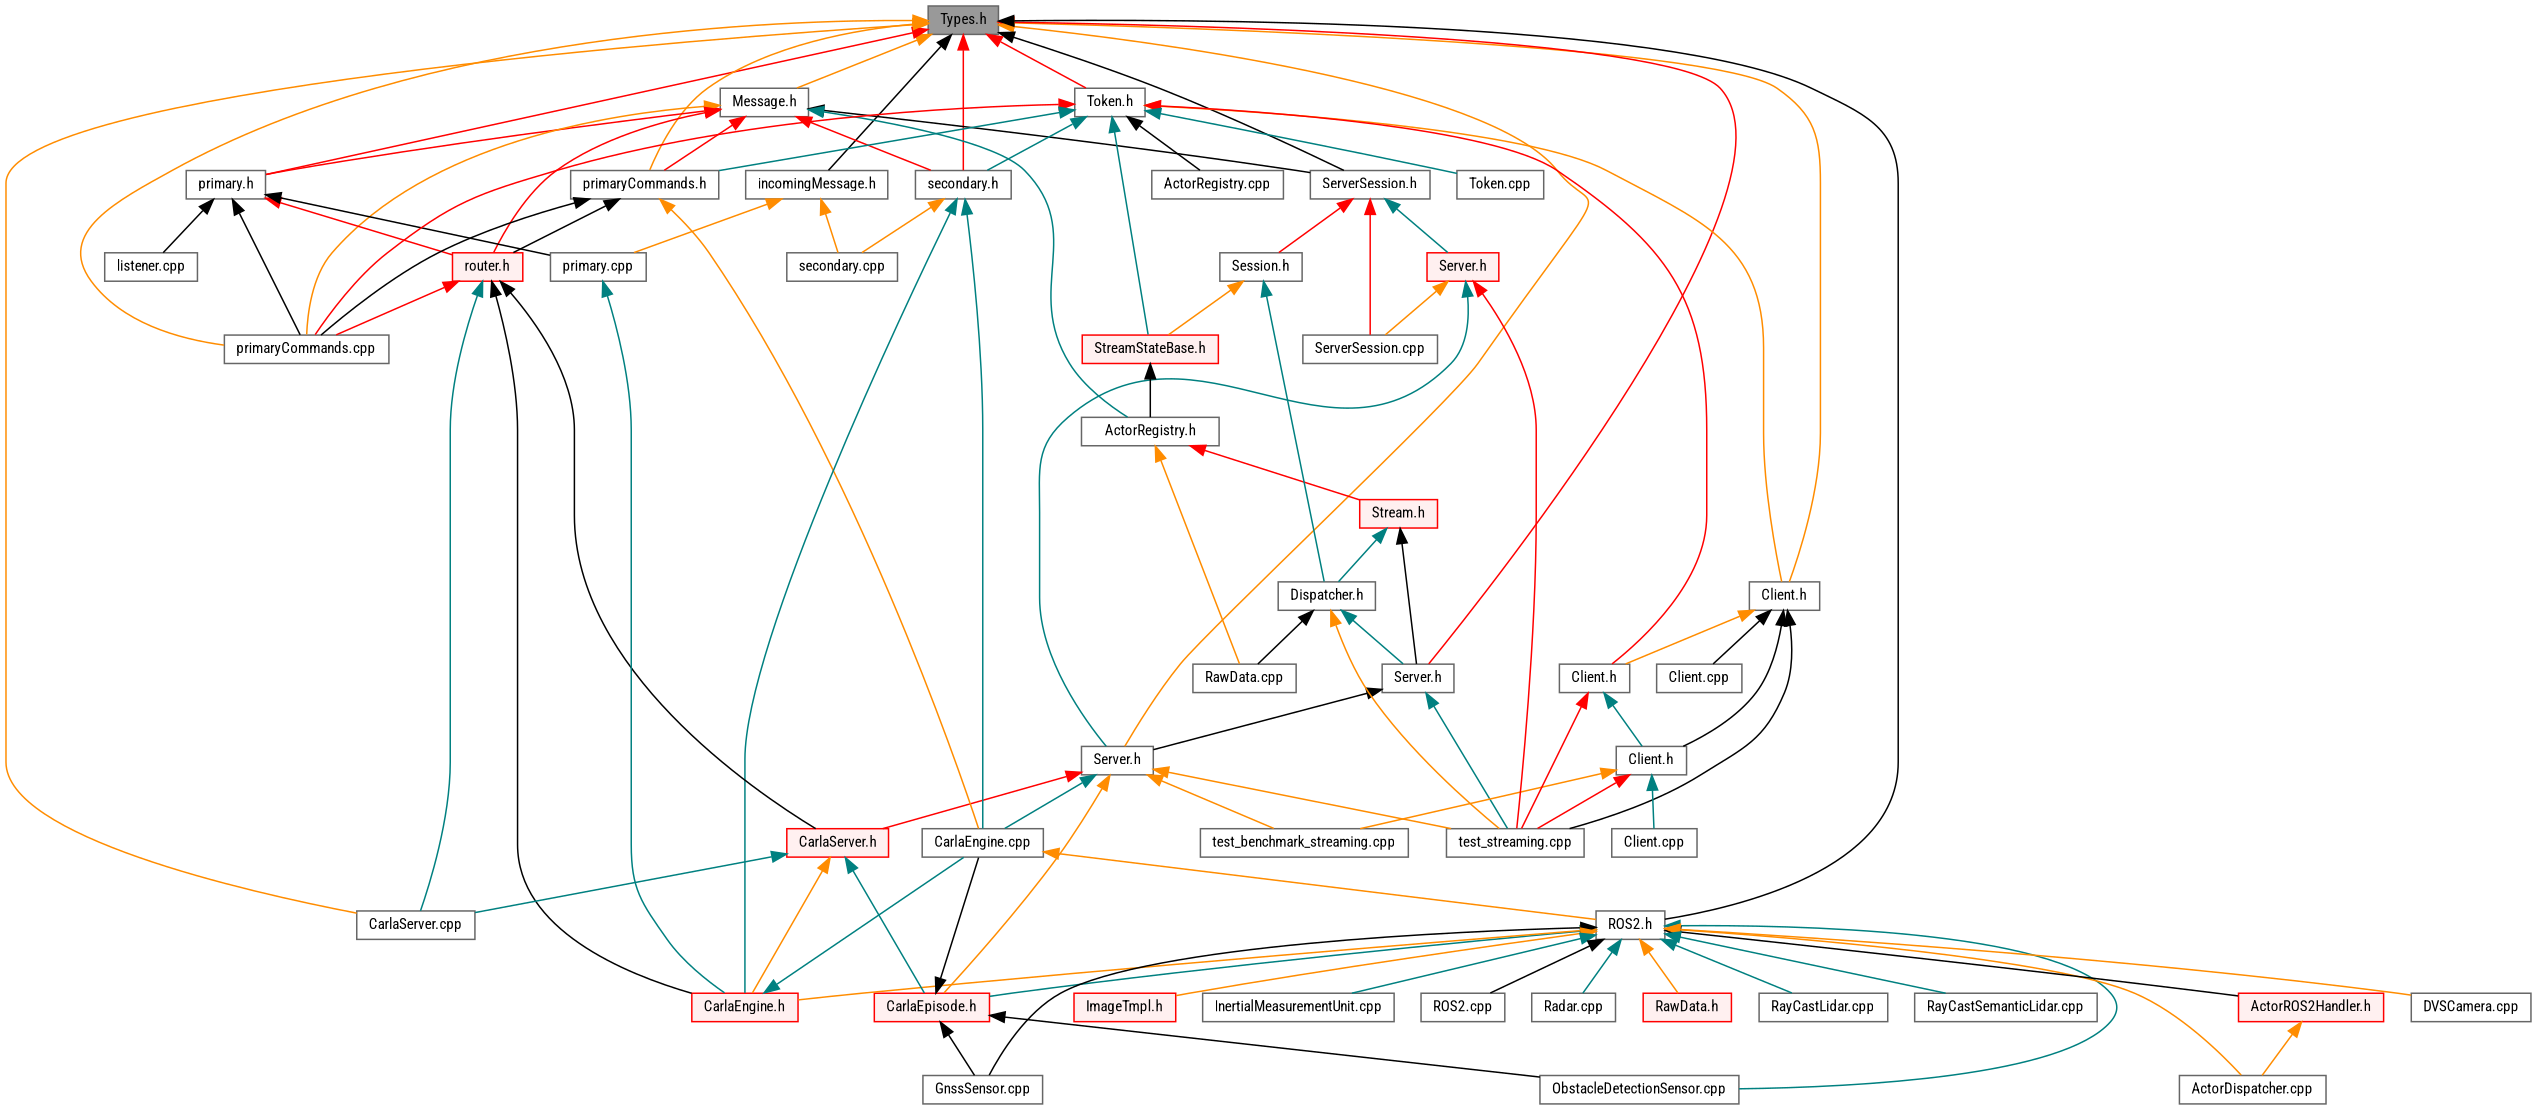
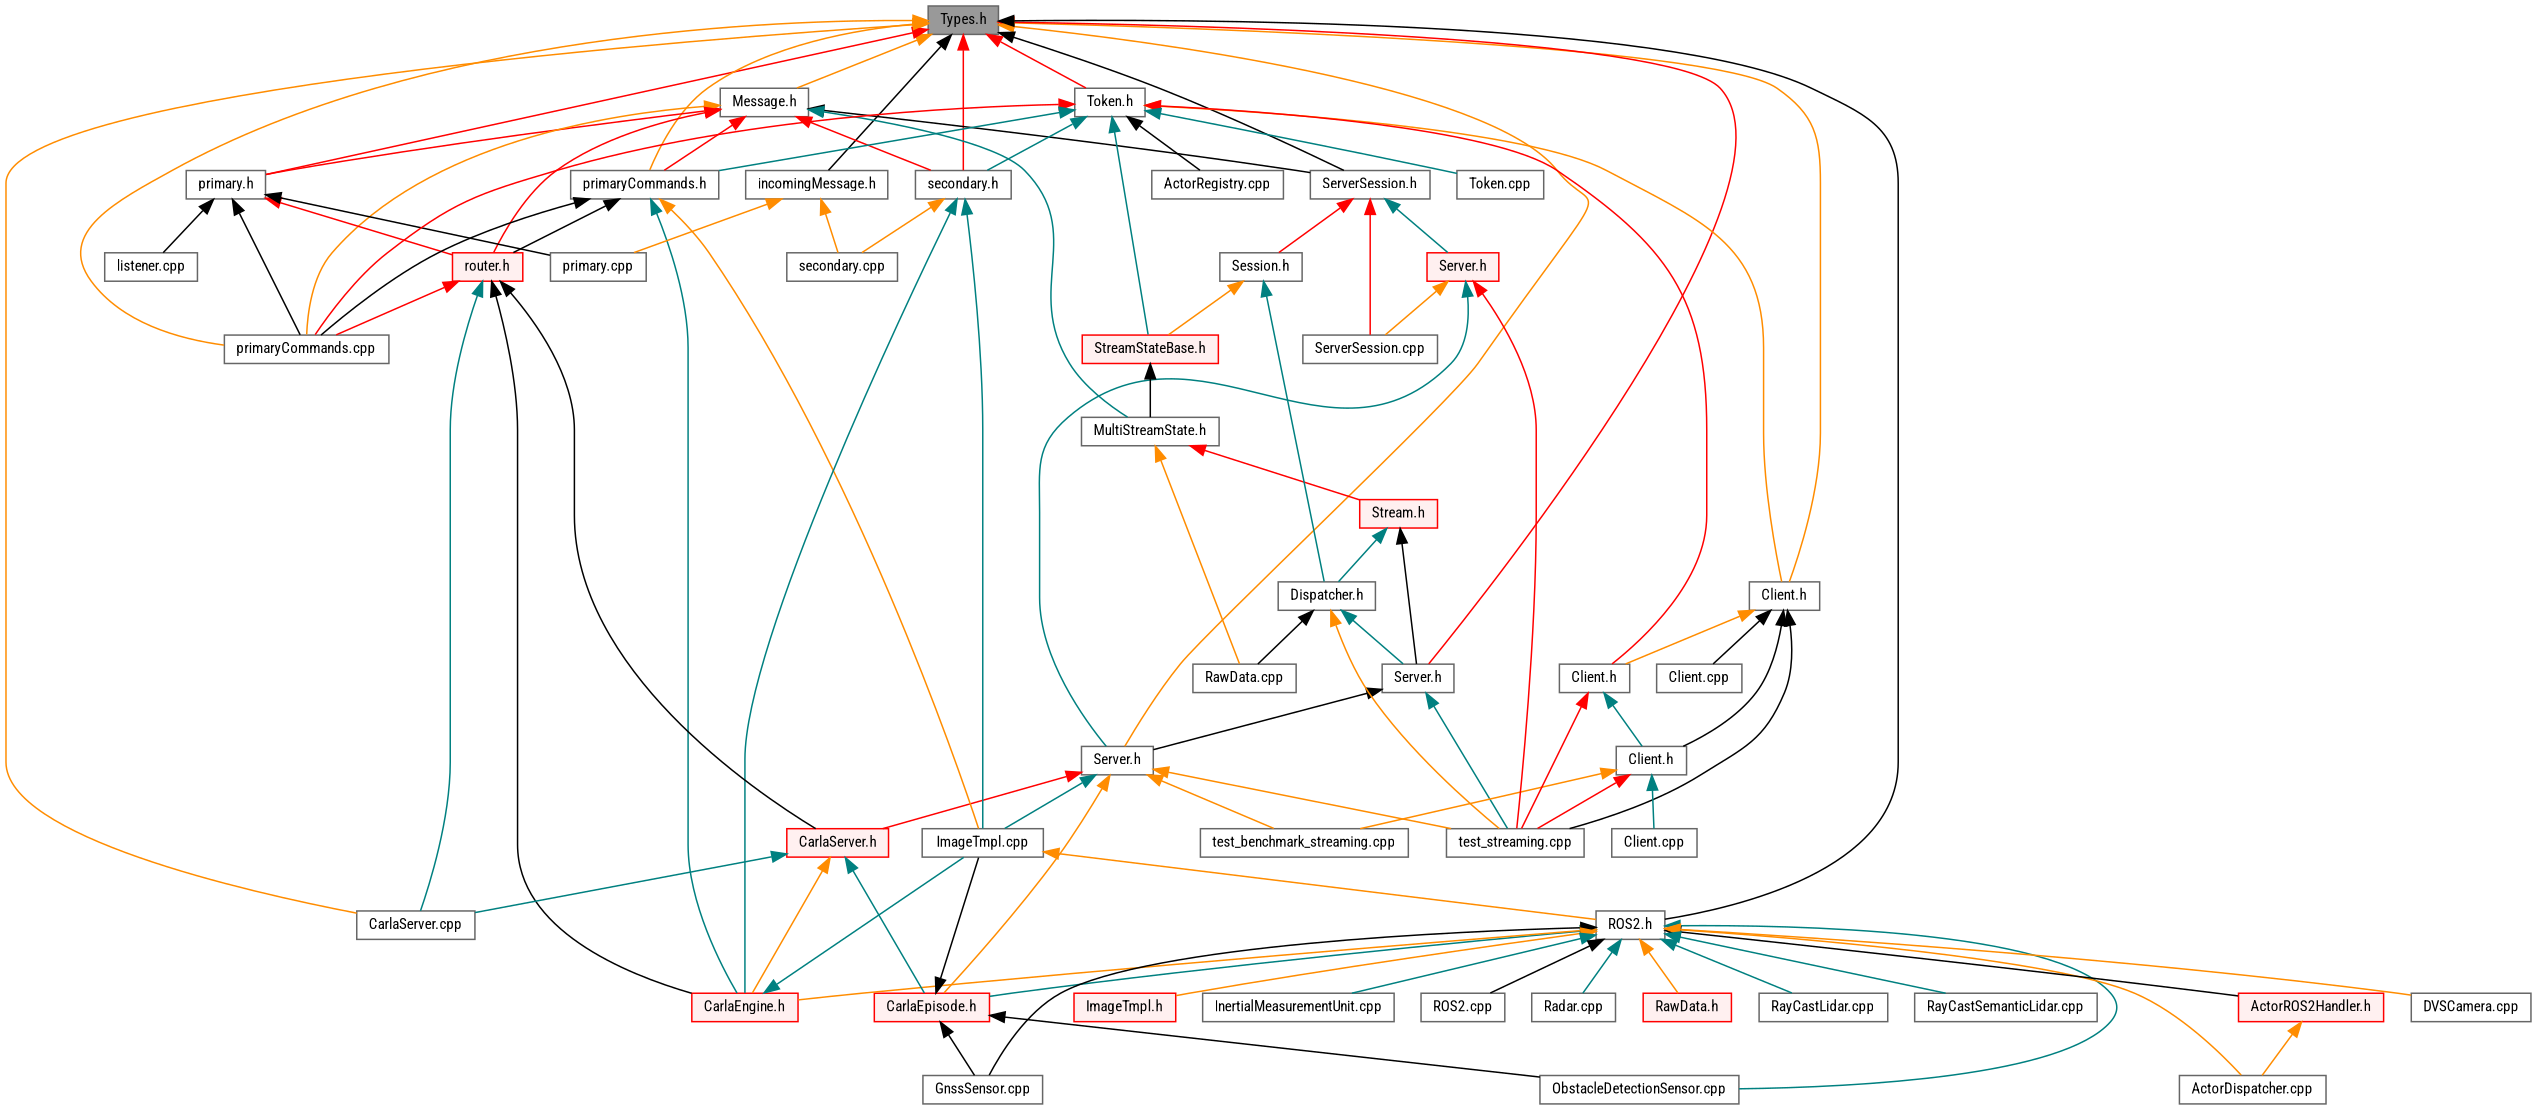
(1150, 432) -> (1150, 432)
(631, 642) -> (688, 606)
(983, 843) -> (983, 843)
